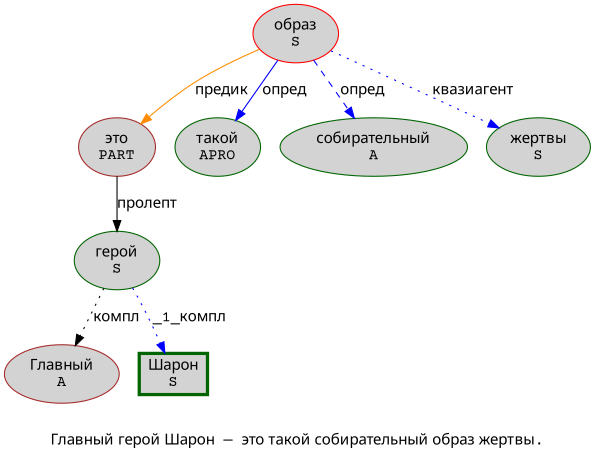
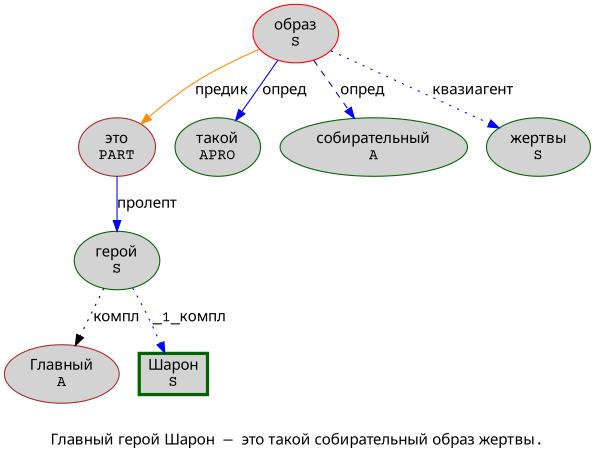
(117, 198) -> (117, 198)
